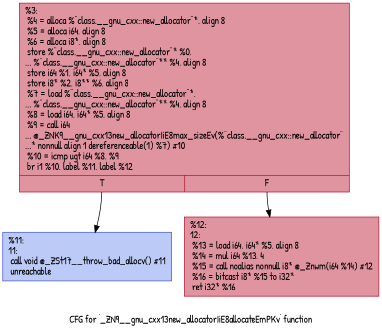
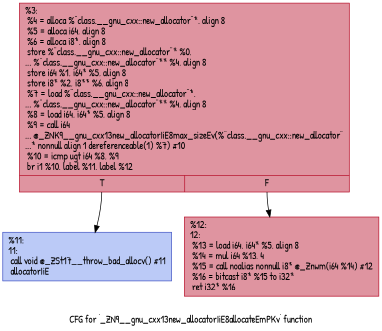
(30, 272) -> (29, 272)
